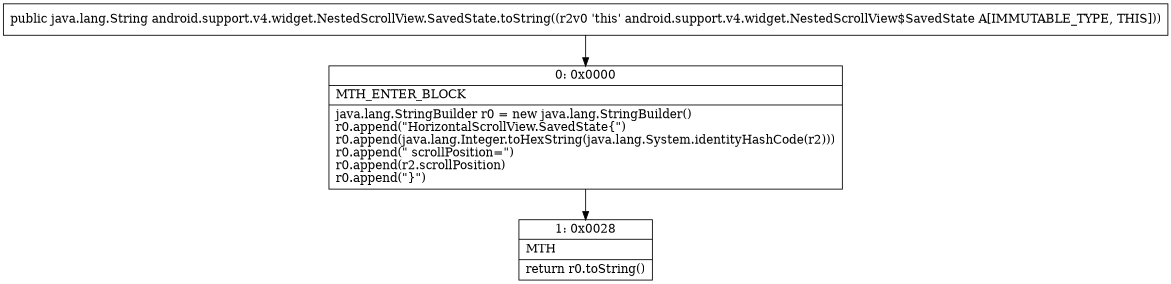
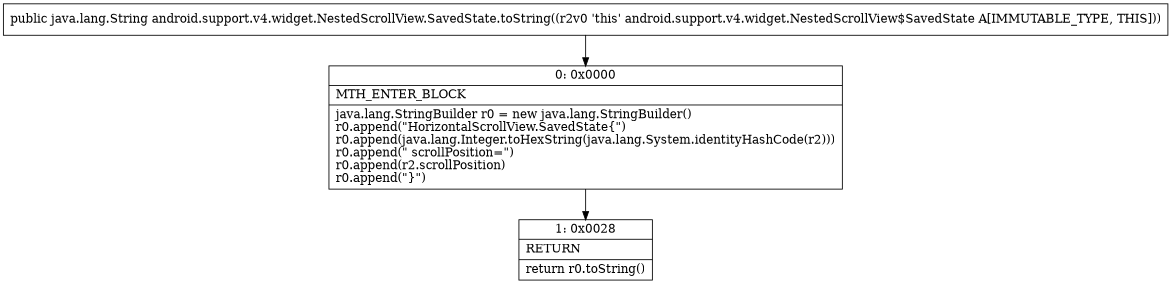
(541, 249) -> (553, 249)
